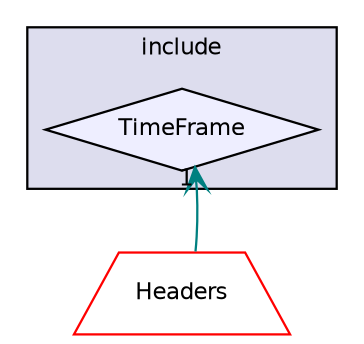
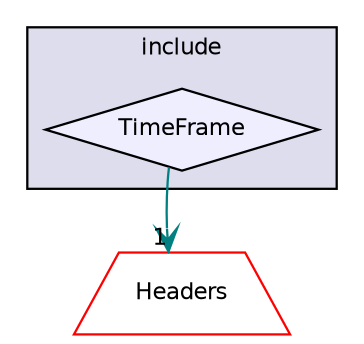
(197, 221) -> (167, 204)
